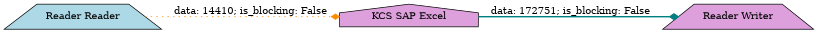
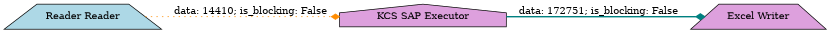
(409, 17) -> (423, 17)
(738, 17) -> (758, 17)
